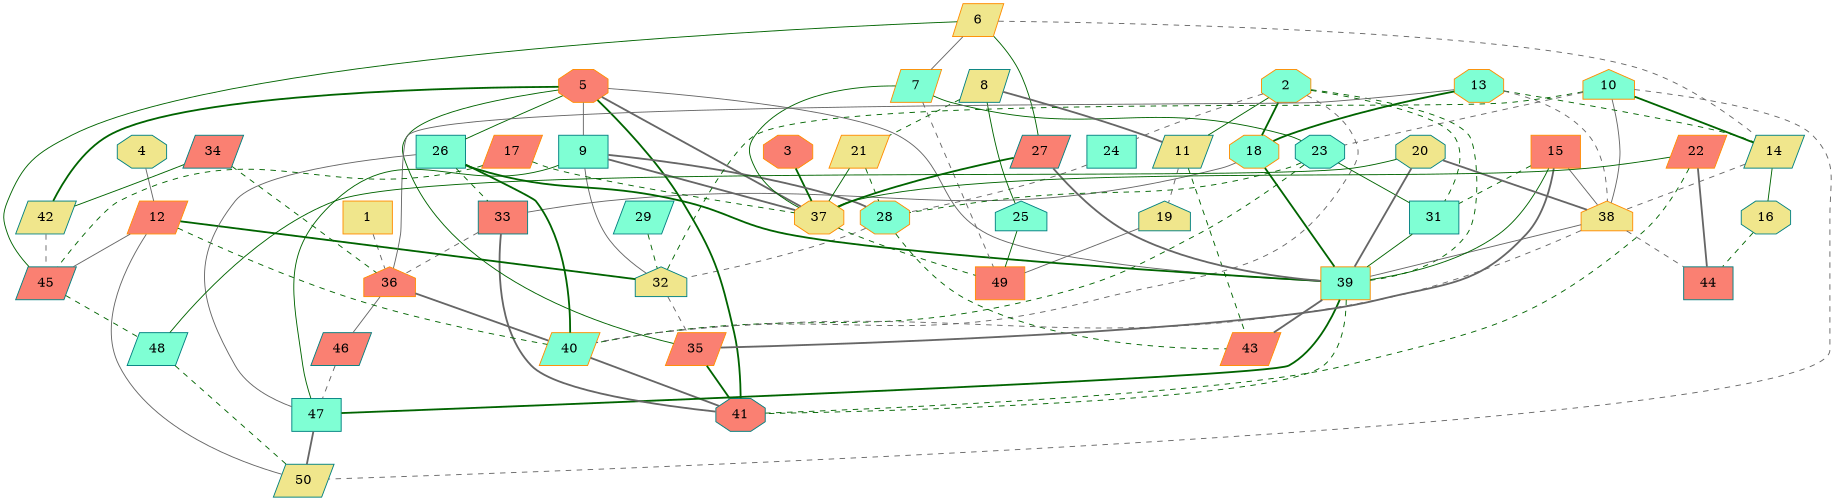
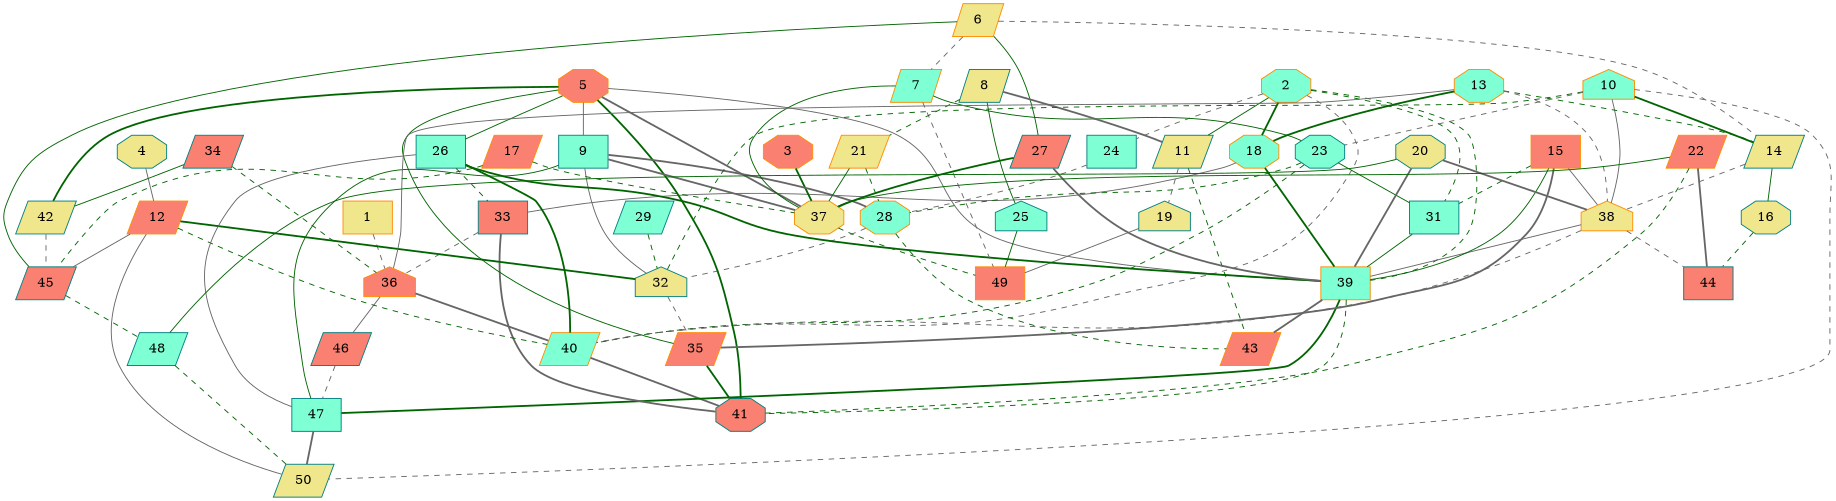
(947, 53) -> (947, 53)
